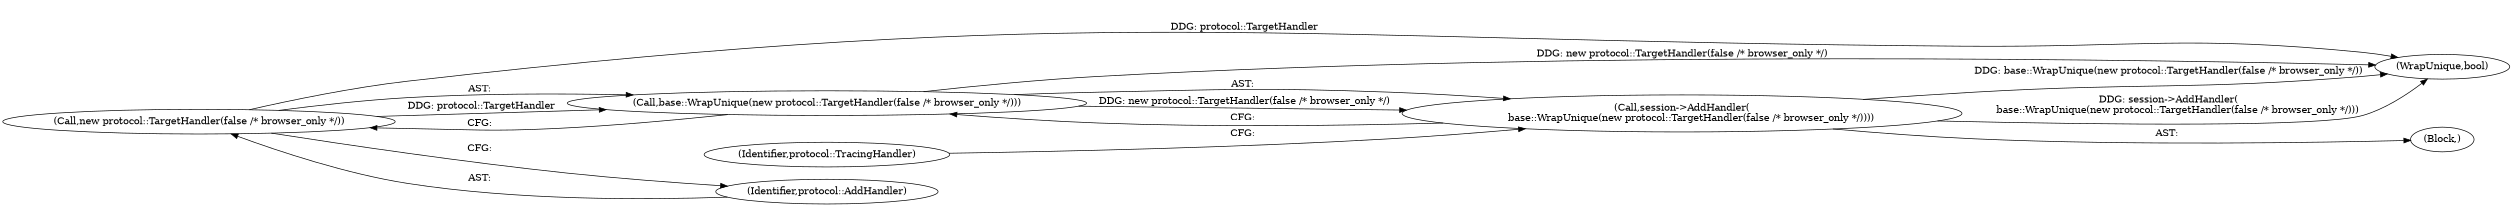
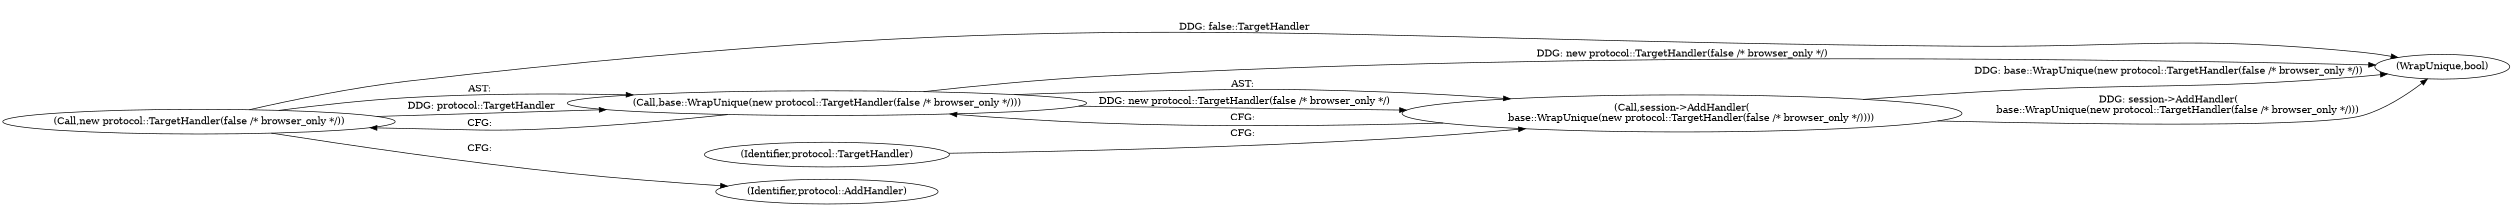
(1244, 27) -> (1244, 27)
(2442, 140) -> none
(827, 155) -> (827, 155)
(479, 192) -> none
